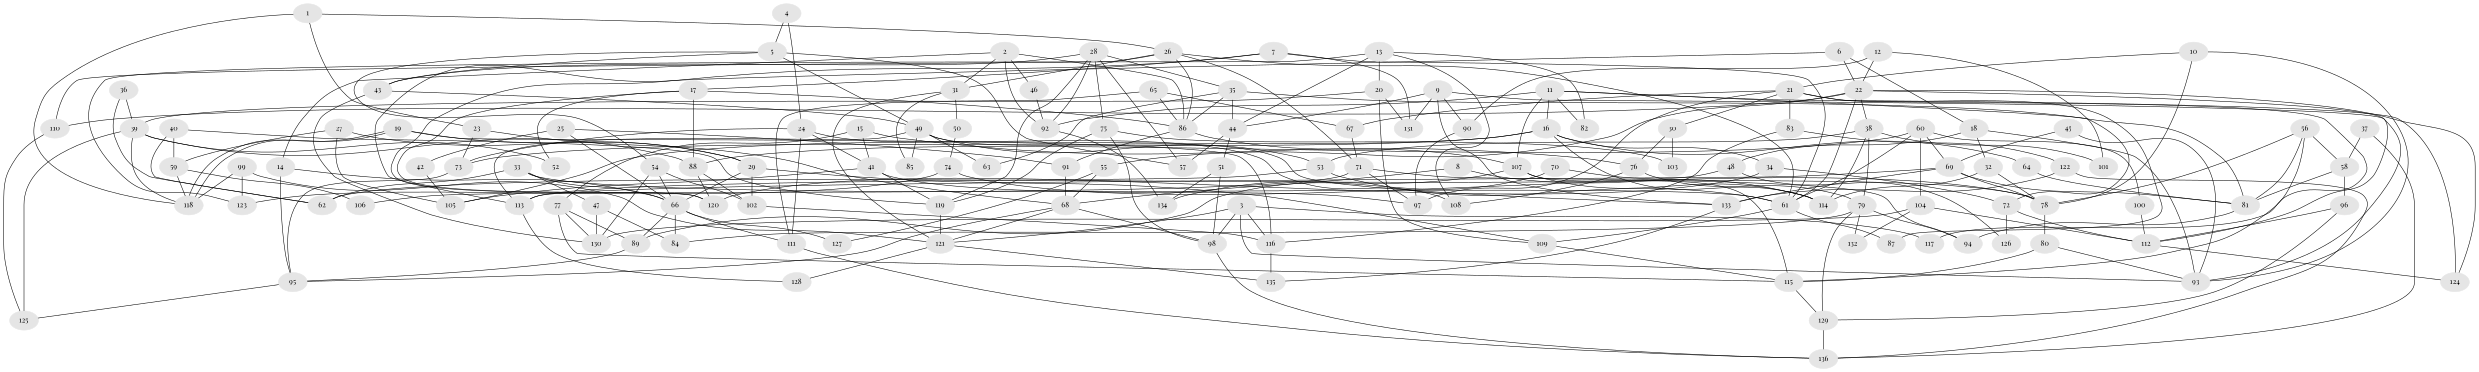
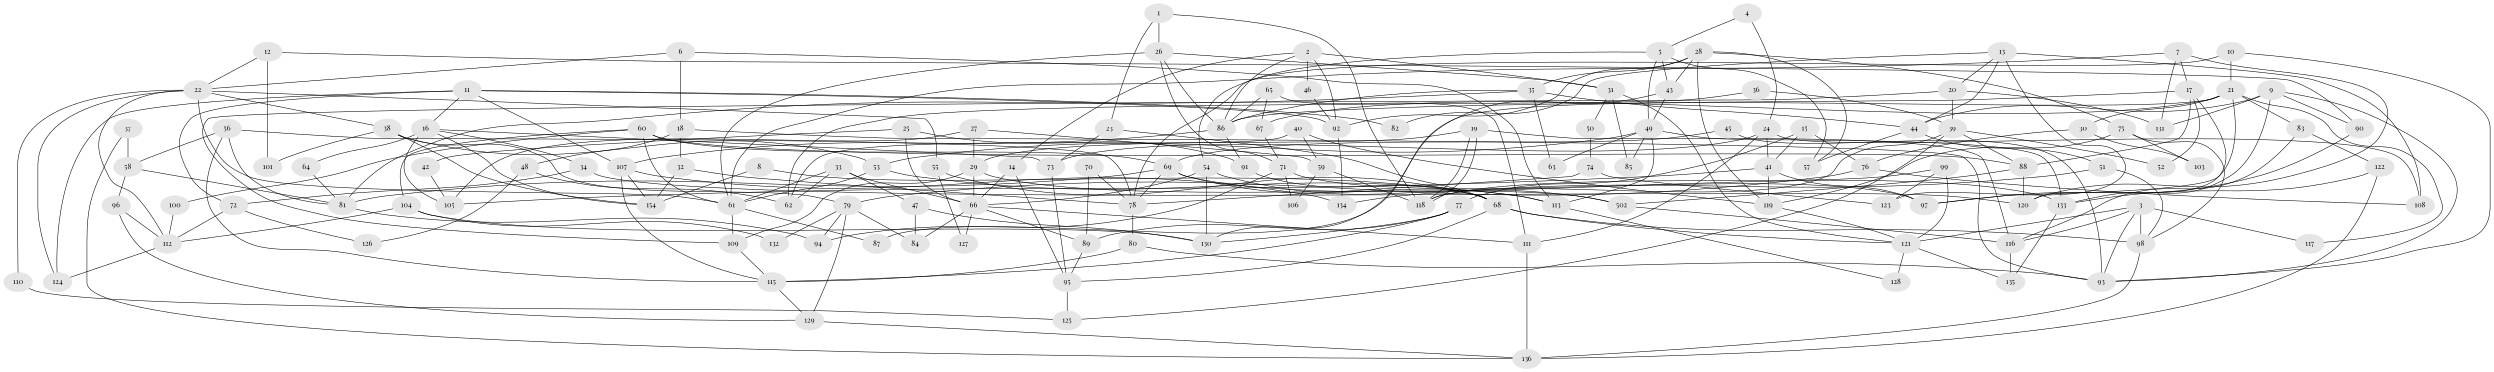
(593, 66) -> none
(752, 205) -> (1622, 205)
(1823, 205) -> (651, 205)
